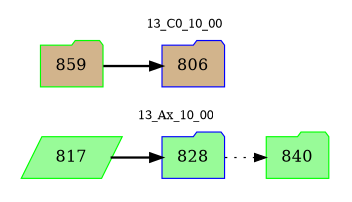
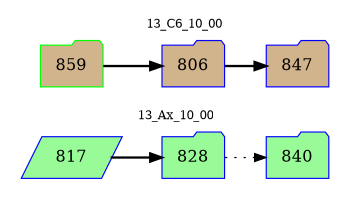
(185, 25) -> (185, 25)
none -> (298, 66)
(72, 158) -> (72, 158)
(298, 158) -> (298, 158)
